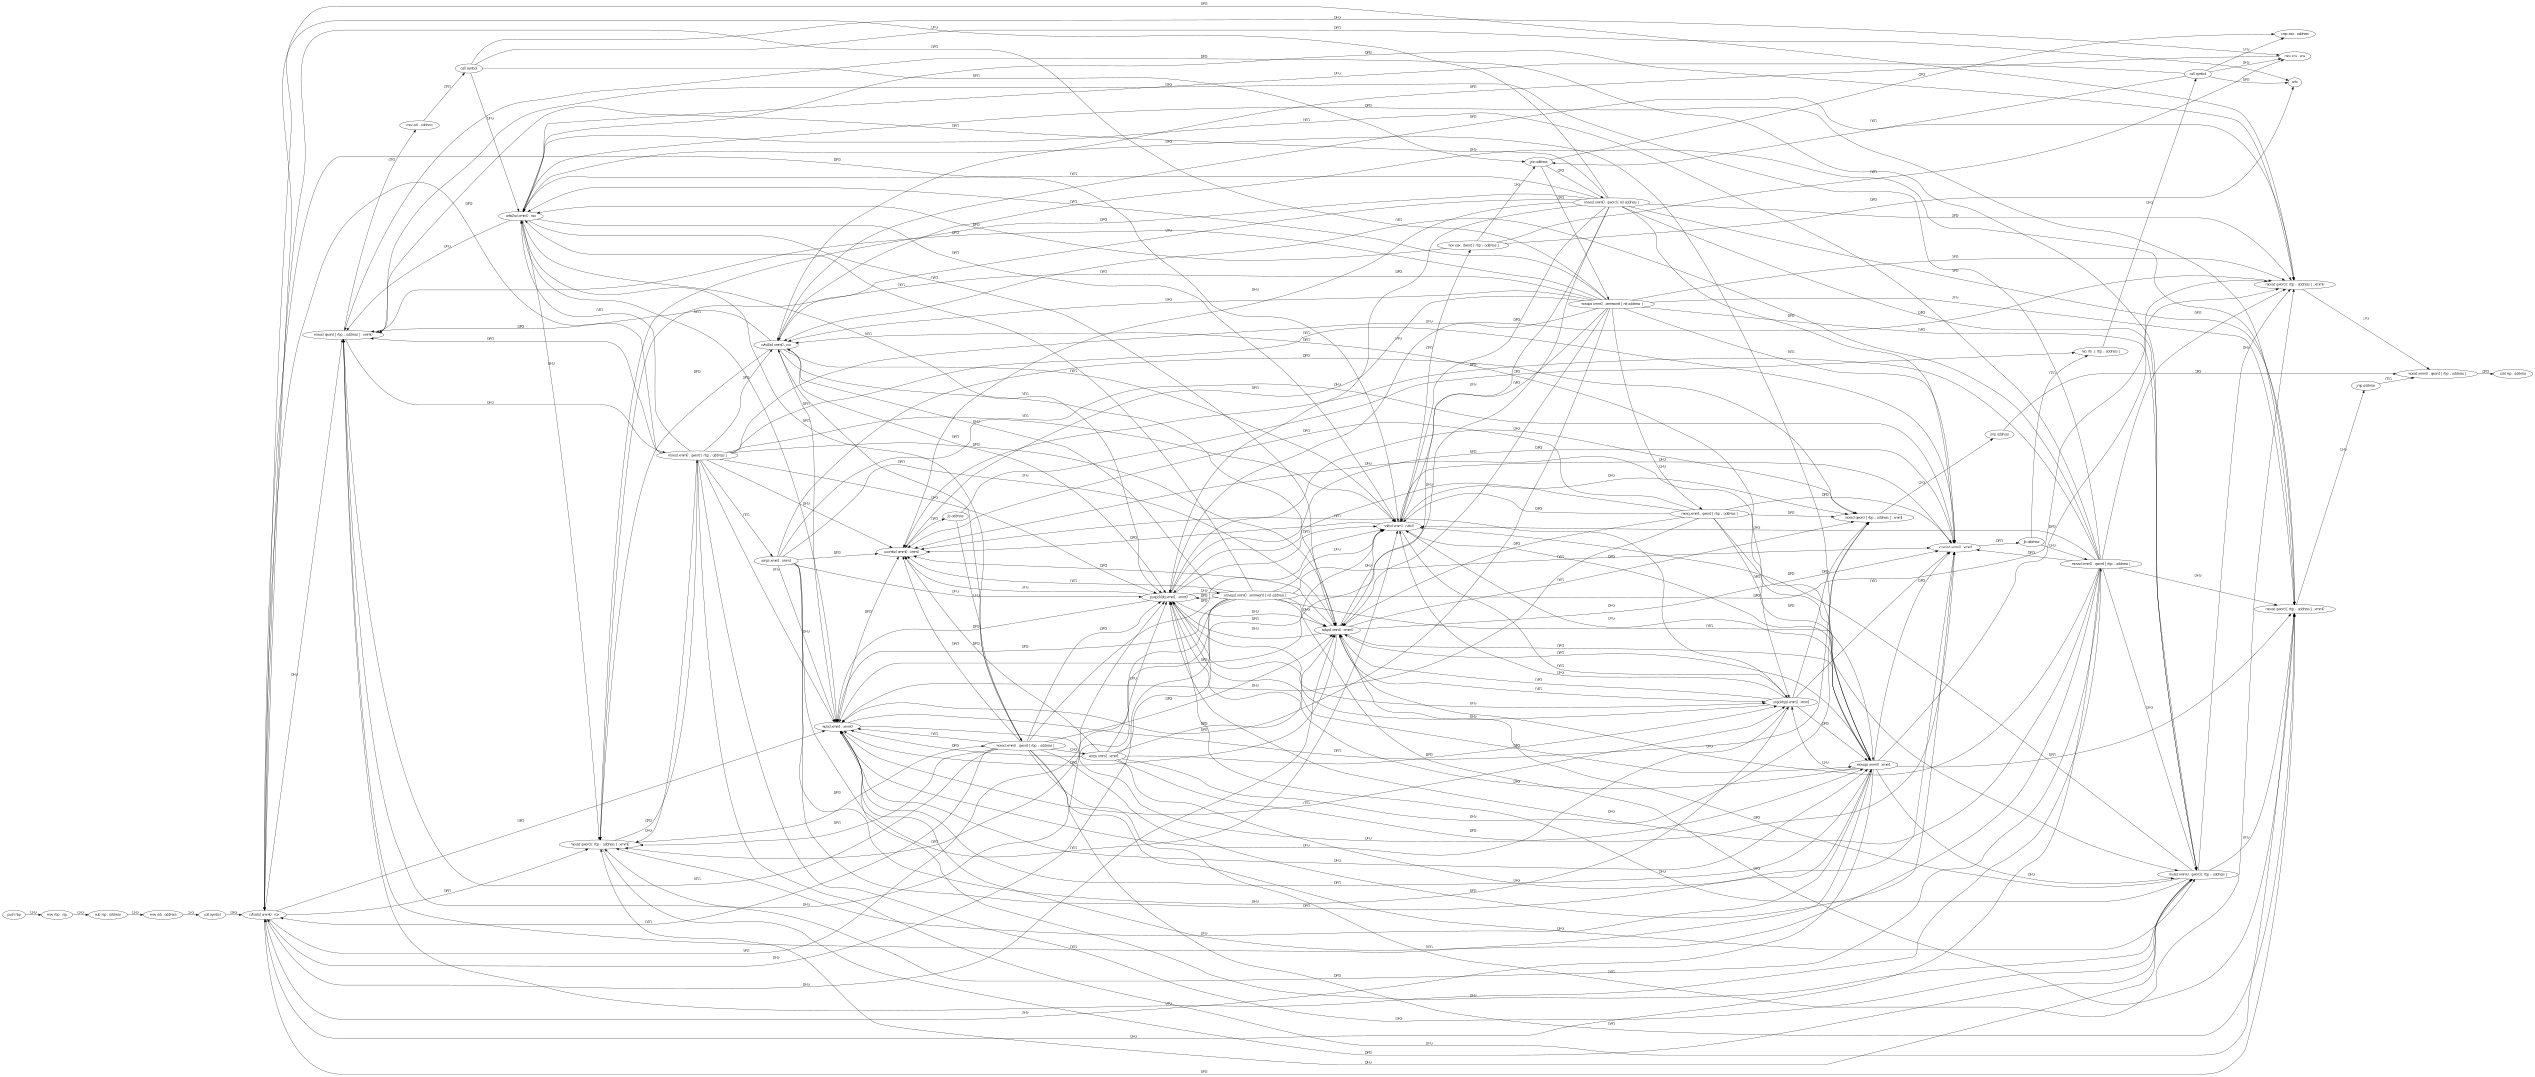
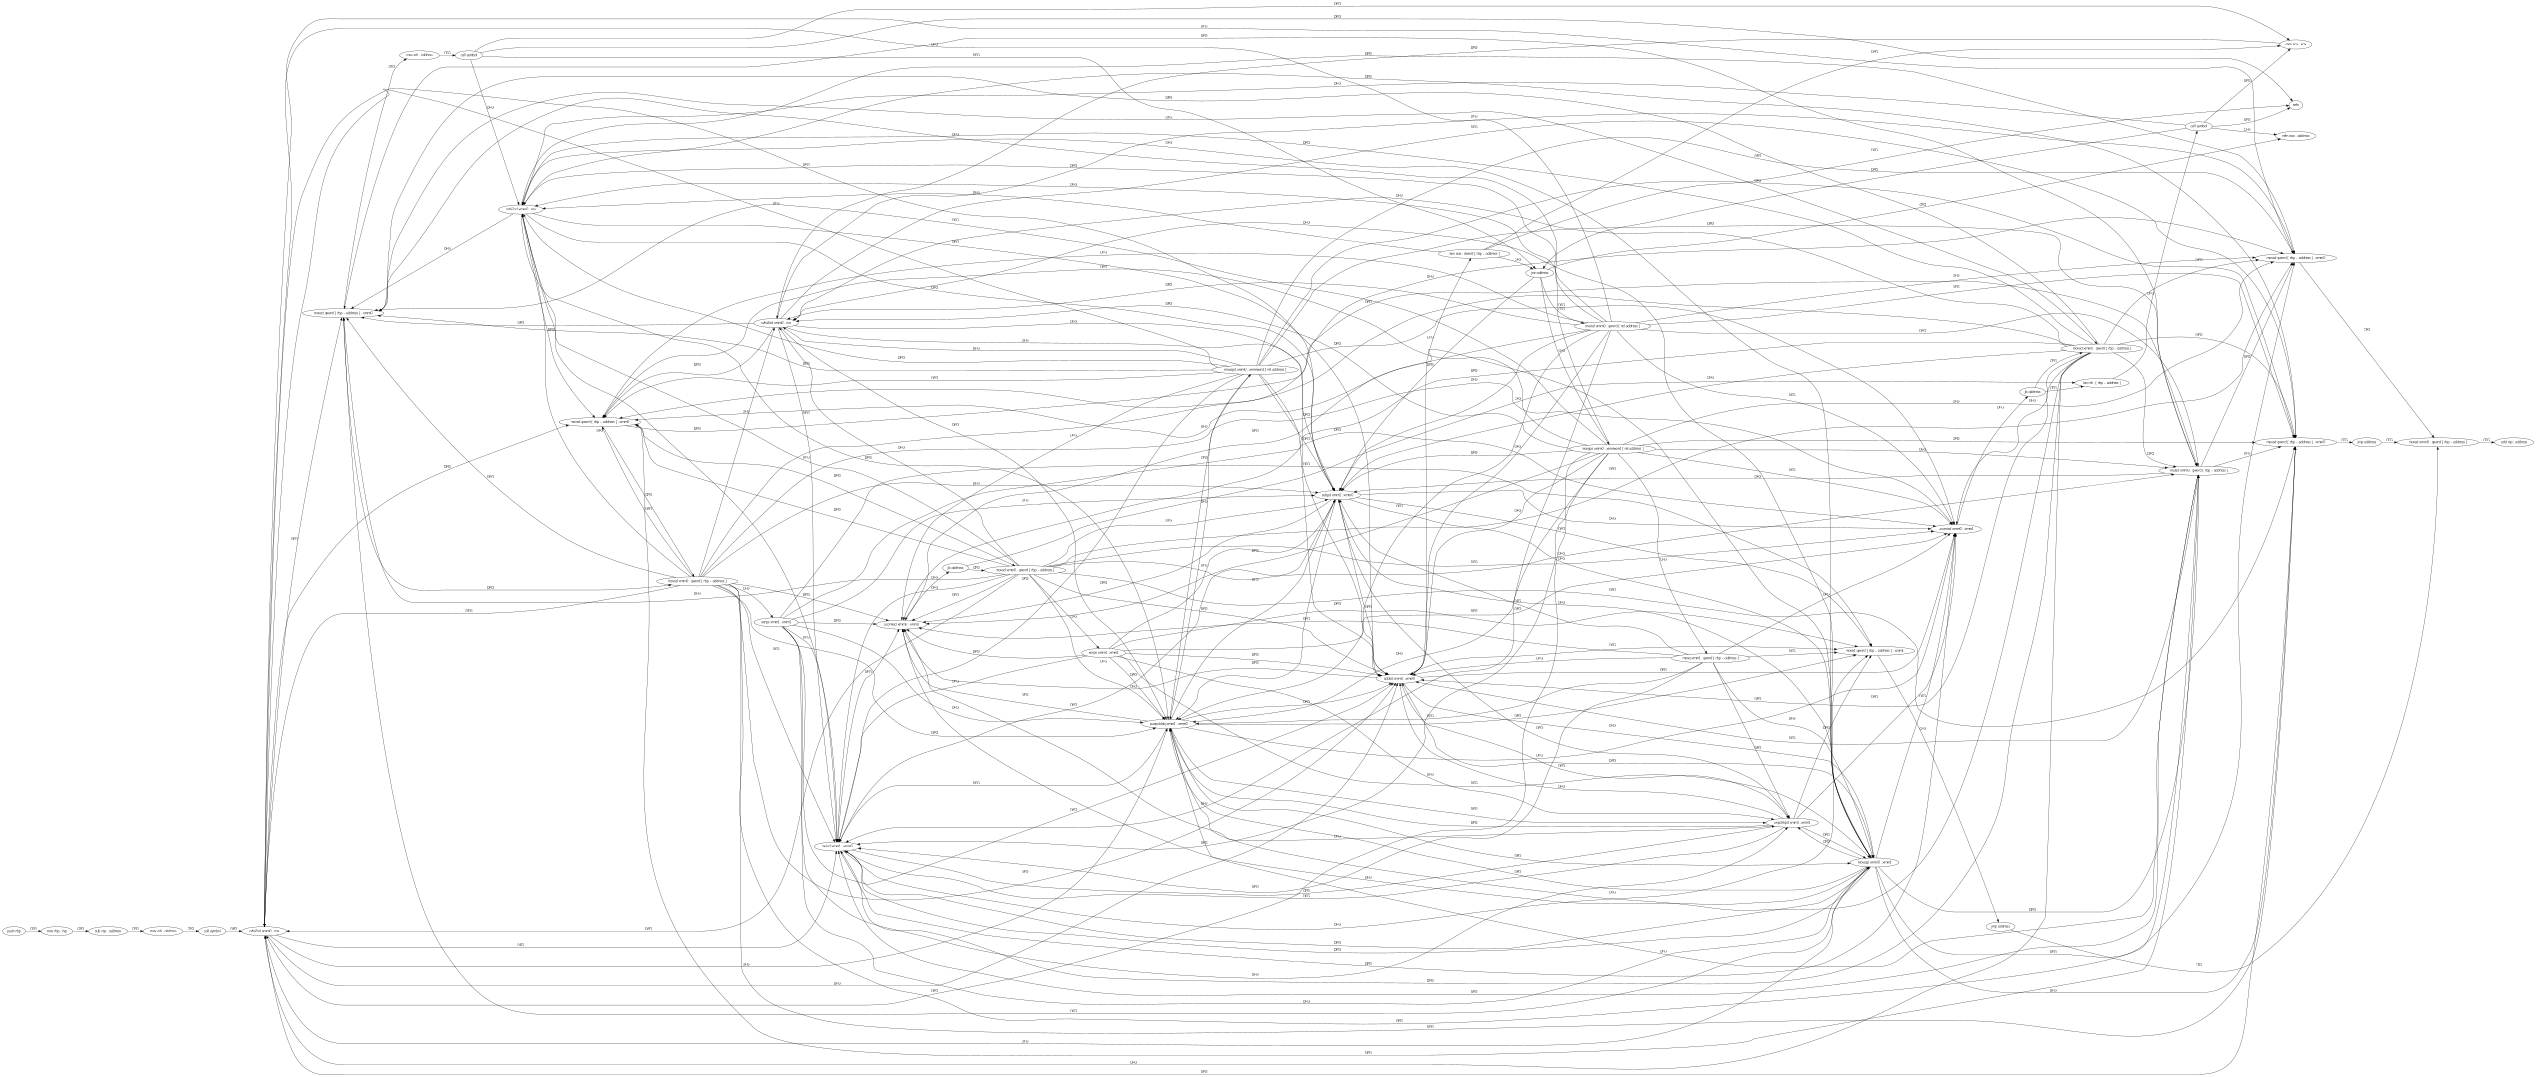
(2295, 34) -> (2296, 136)
(1399, 526) -> (1399, 679)
(1550, 684) -> (1432, 368)
